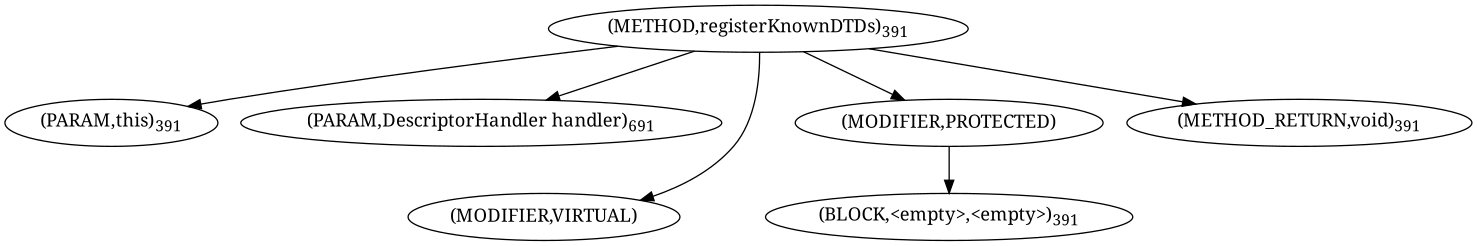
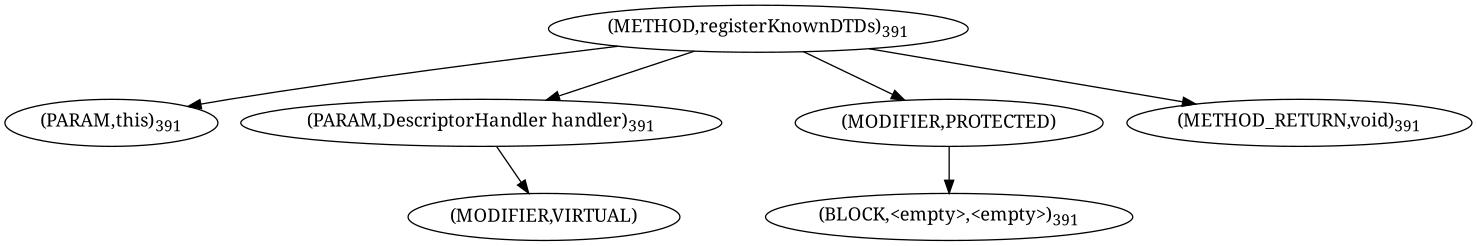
(642, 121) -> (642, 121)
(735, 145) -> (509, 165)
